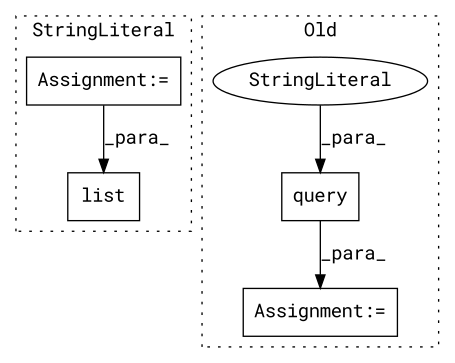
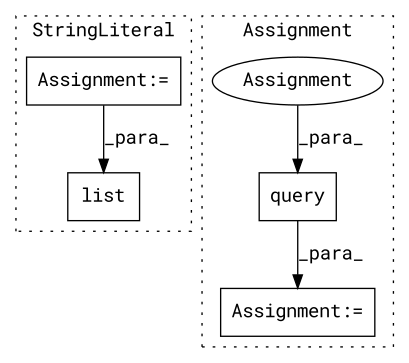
(320, 31) -> (298, 31)
(320, 81) -> (298, 81)
